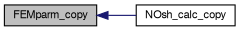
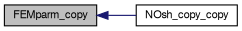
(186, 15) -> (187, 15)
